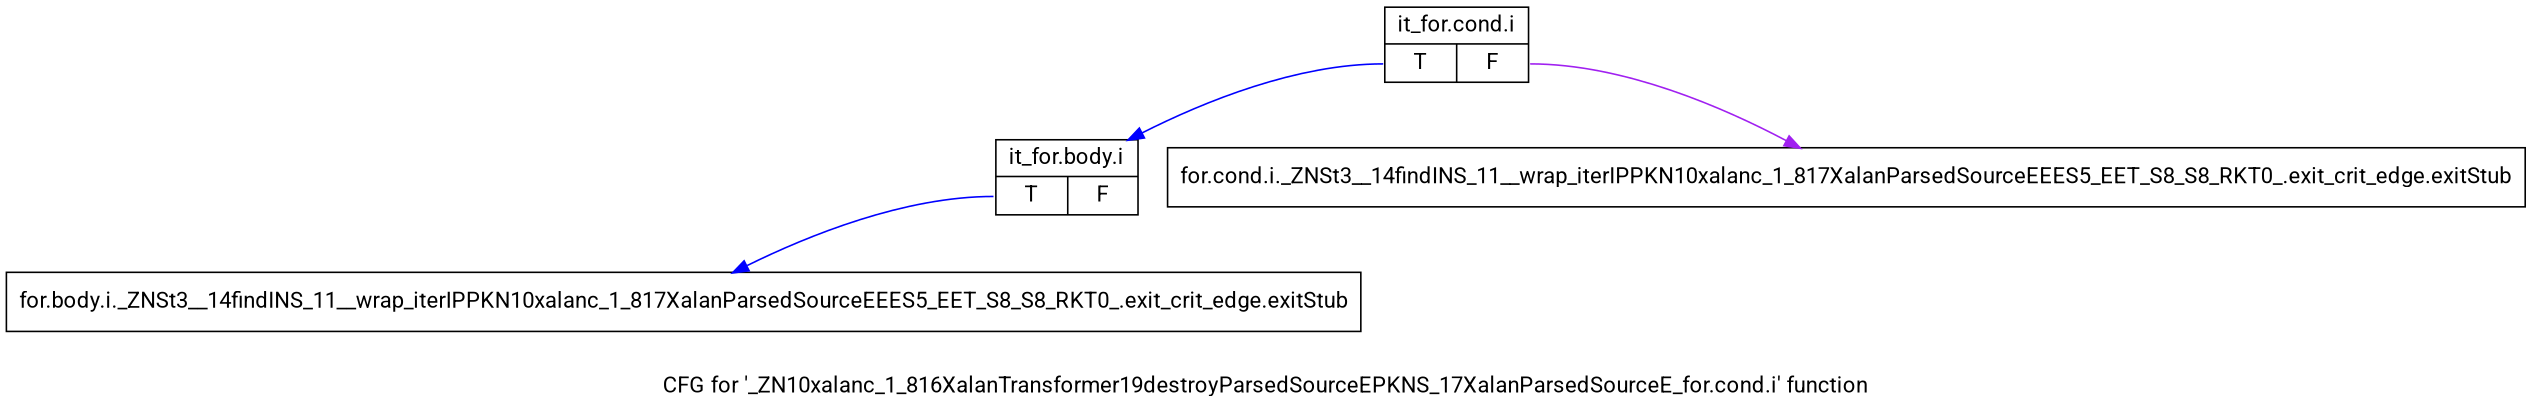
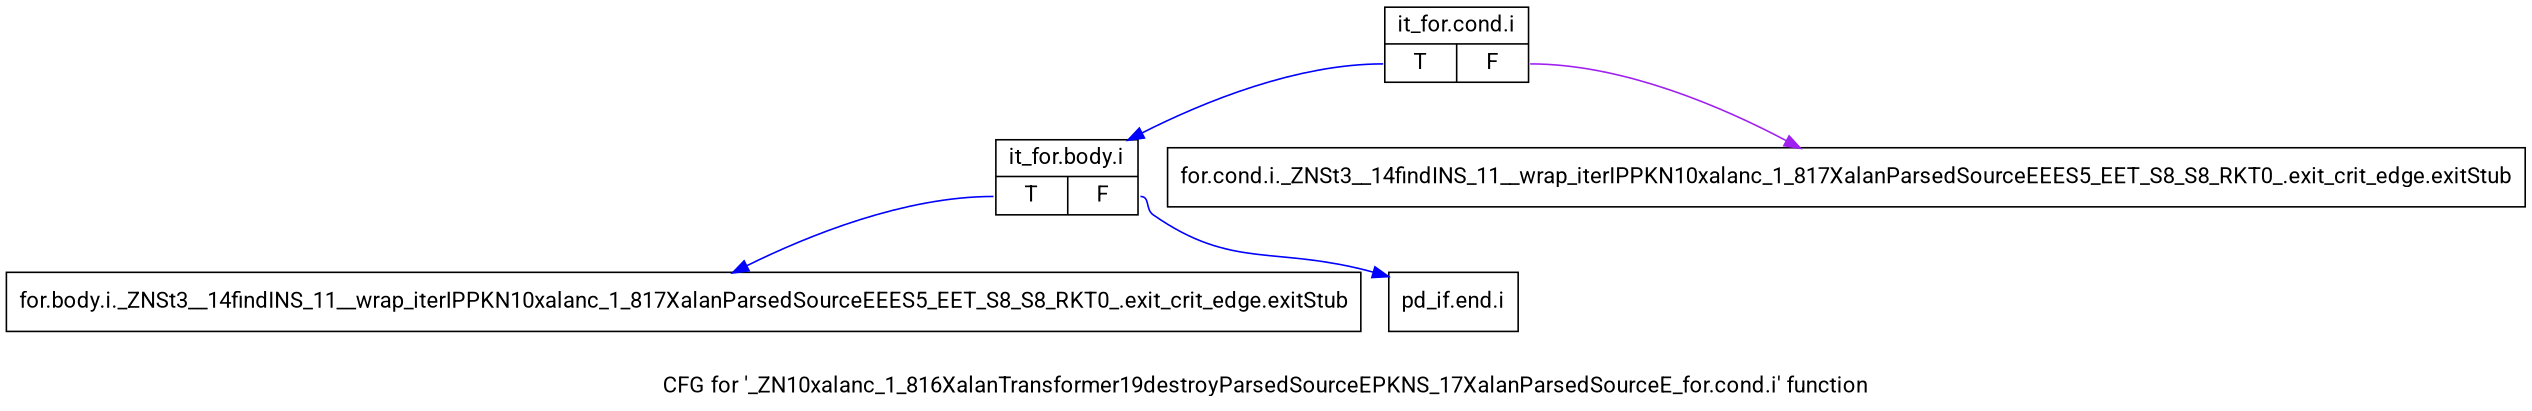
none -> (1453, 302)
